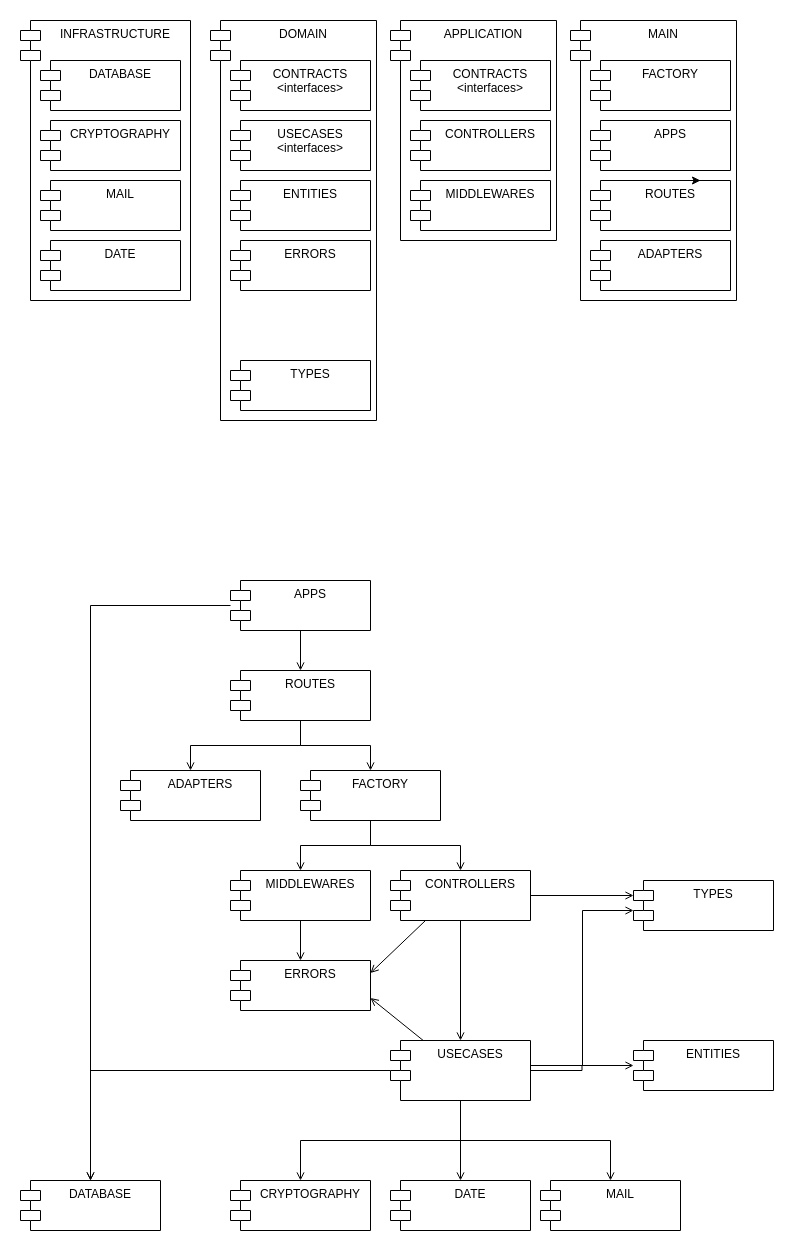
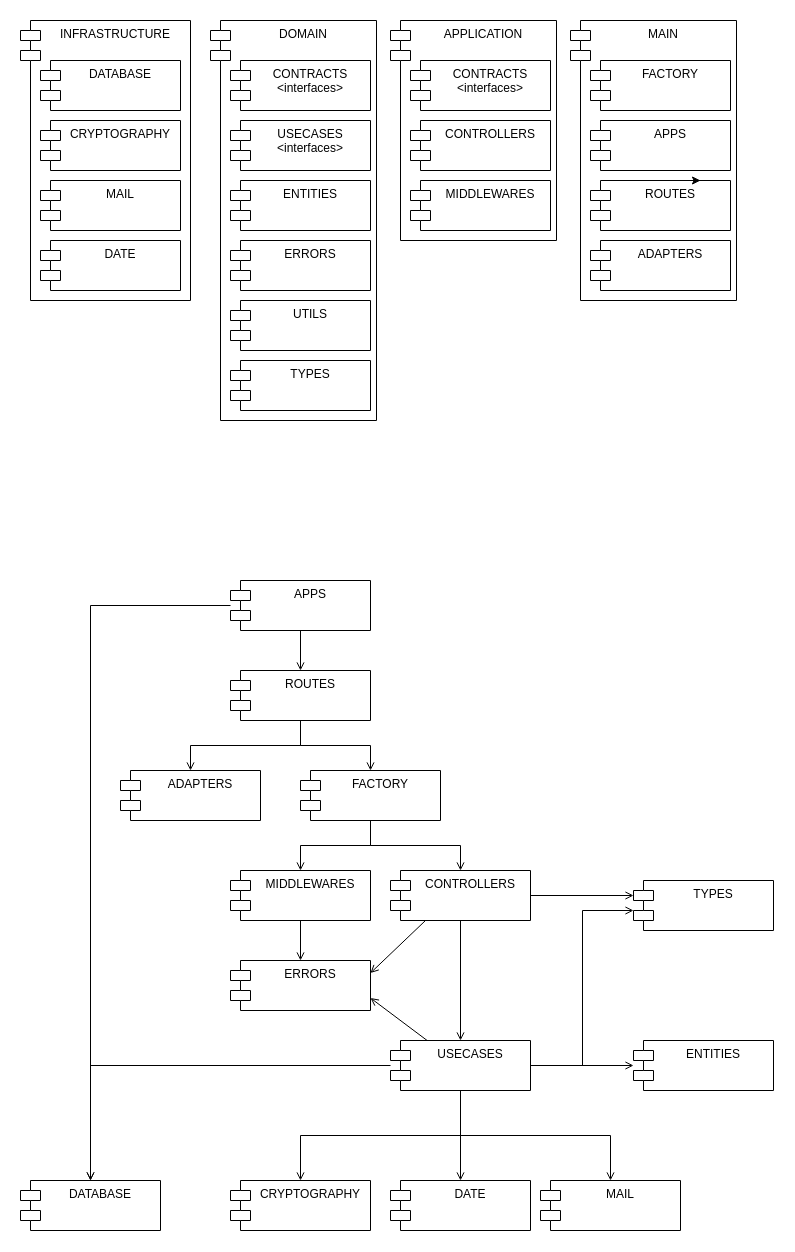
none -> (301, 326)
(461, 1071) -> (461, 1066)
